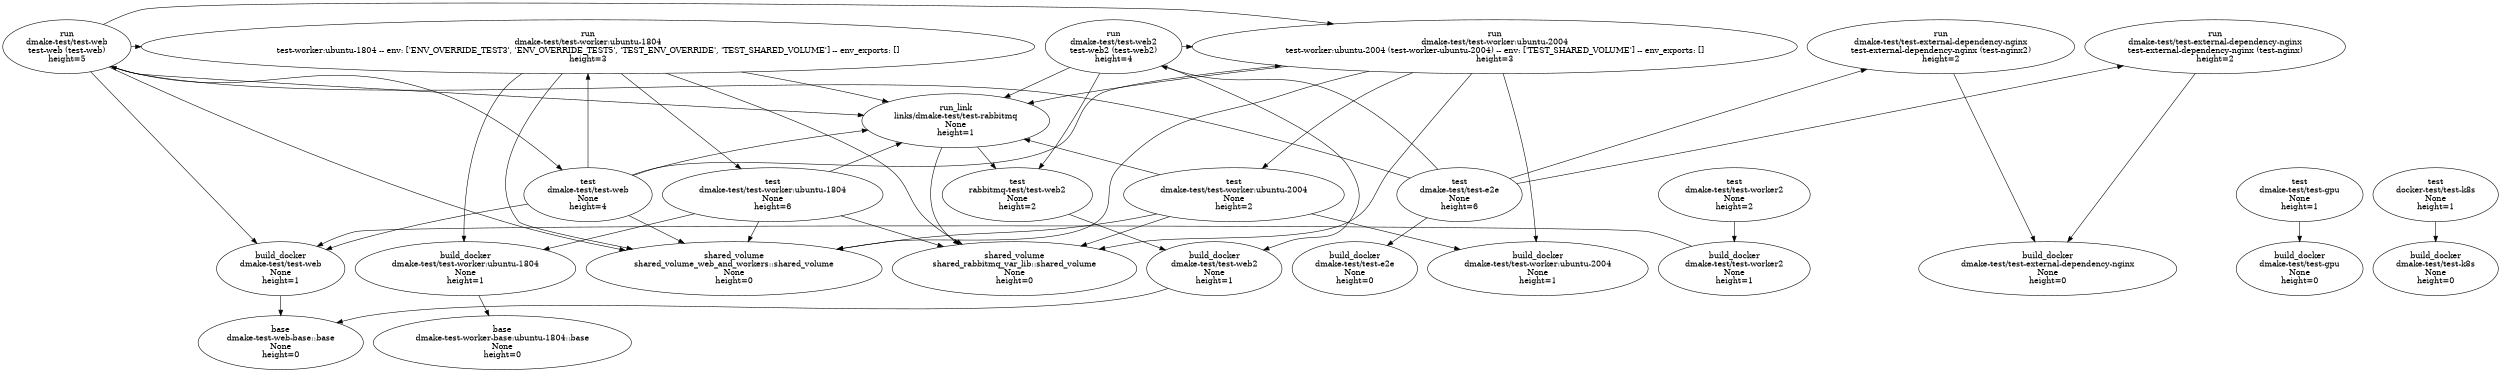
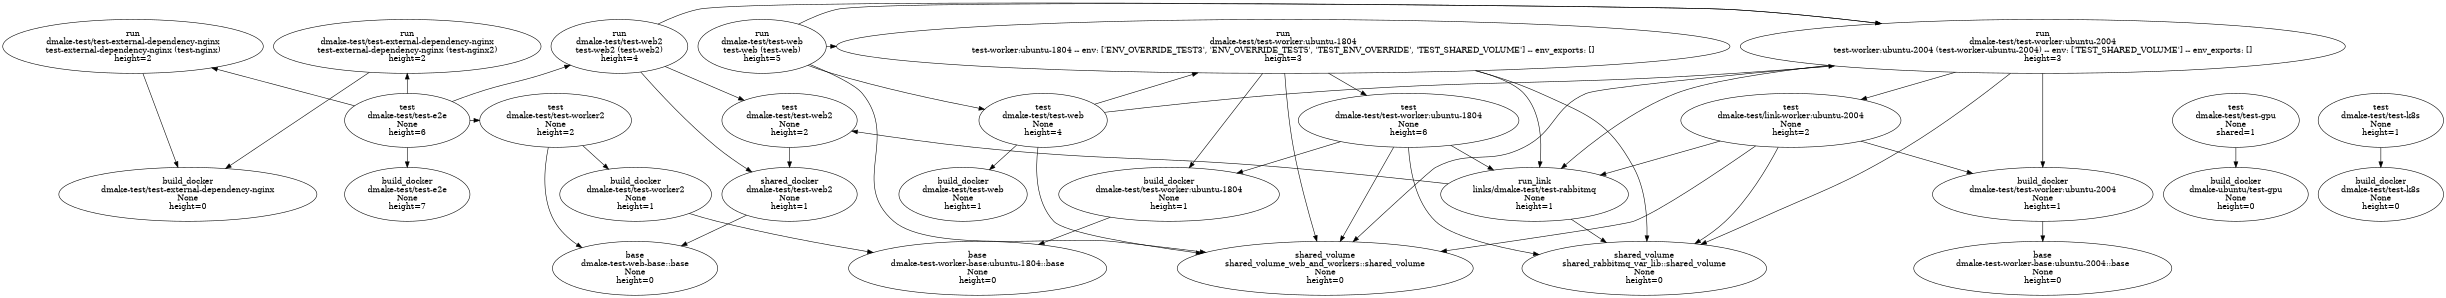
(1040, 81) -> none
(768, 86) -> (472, 120)
(484, 95) -> none
(747, 148) -> none
(172, 156) -> none
(1017, 195) -> (790, 120)
(1234, 195) -> (1791, 120)
(2300, 195) -> (2236, 120)
(2436, 195) -> (2381, 120)
(1007, 226) -> (778, 235)
none -> (2043, 268)
(1214, 269) -> (790, 194)
(1355, 269) -> (407, 194)
(2300, 269) -> (2236, 194)
(281, 303) -> (547, 201)
